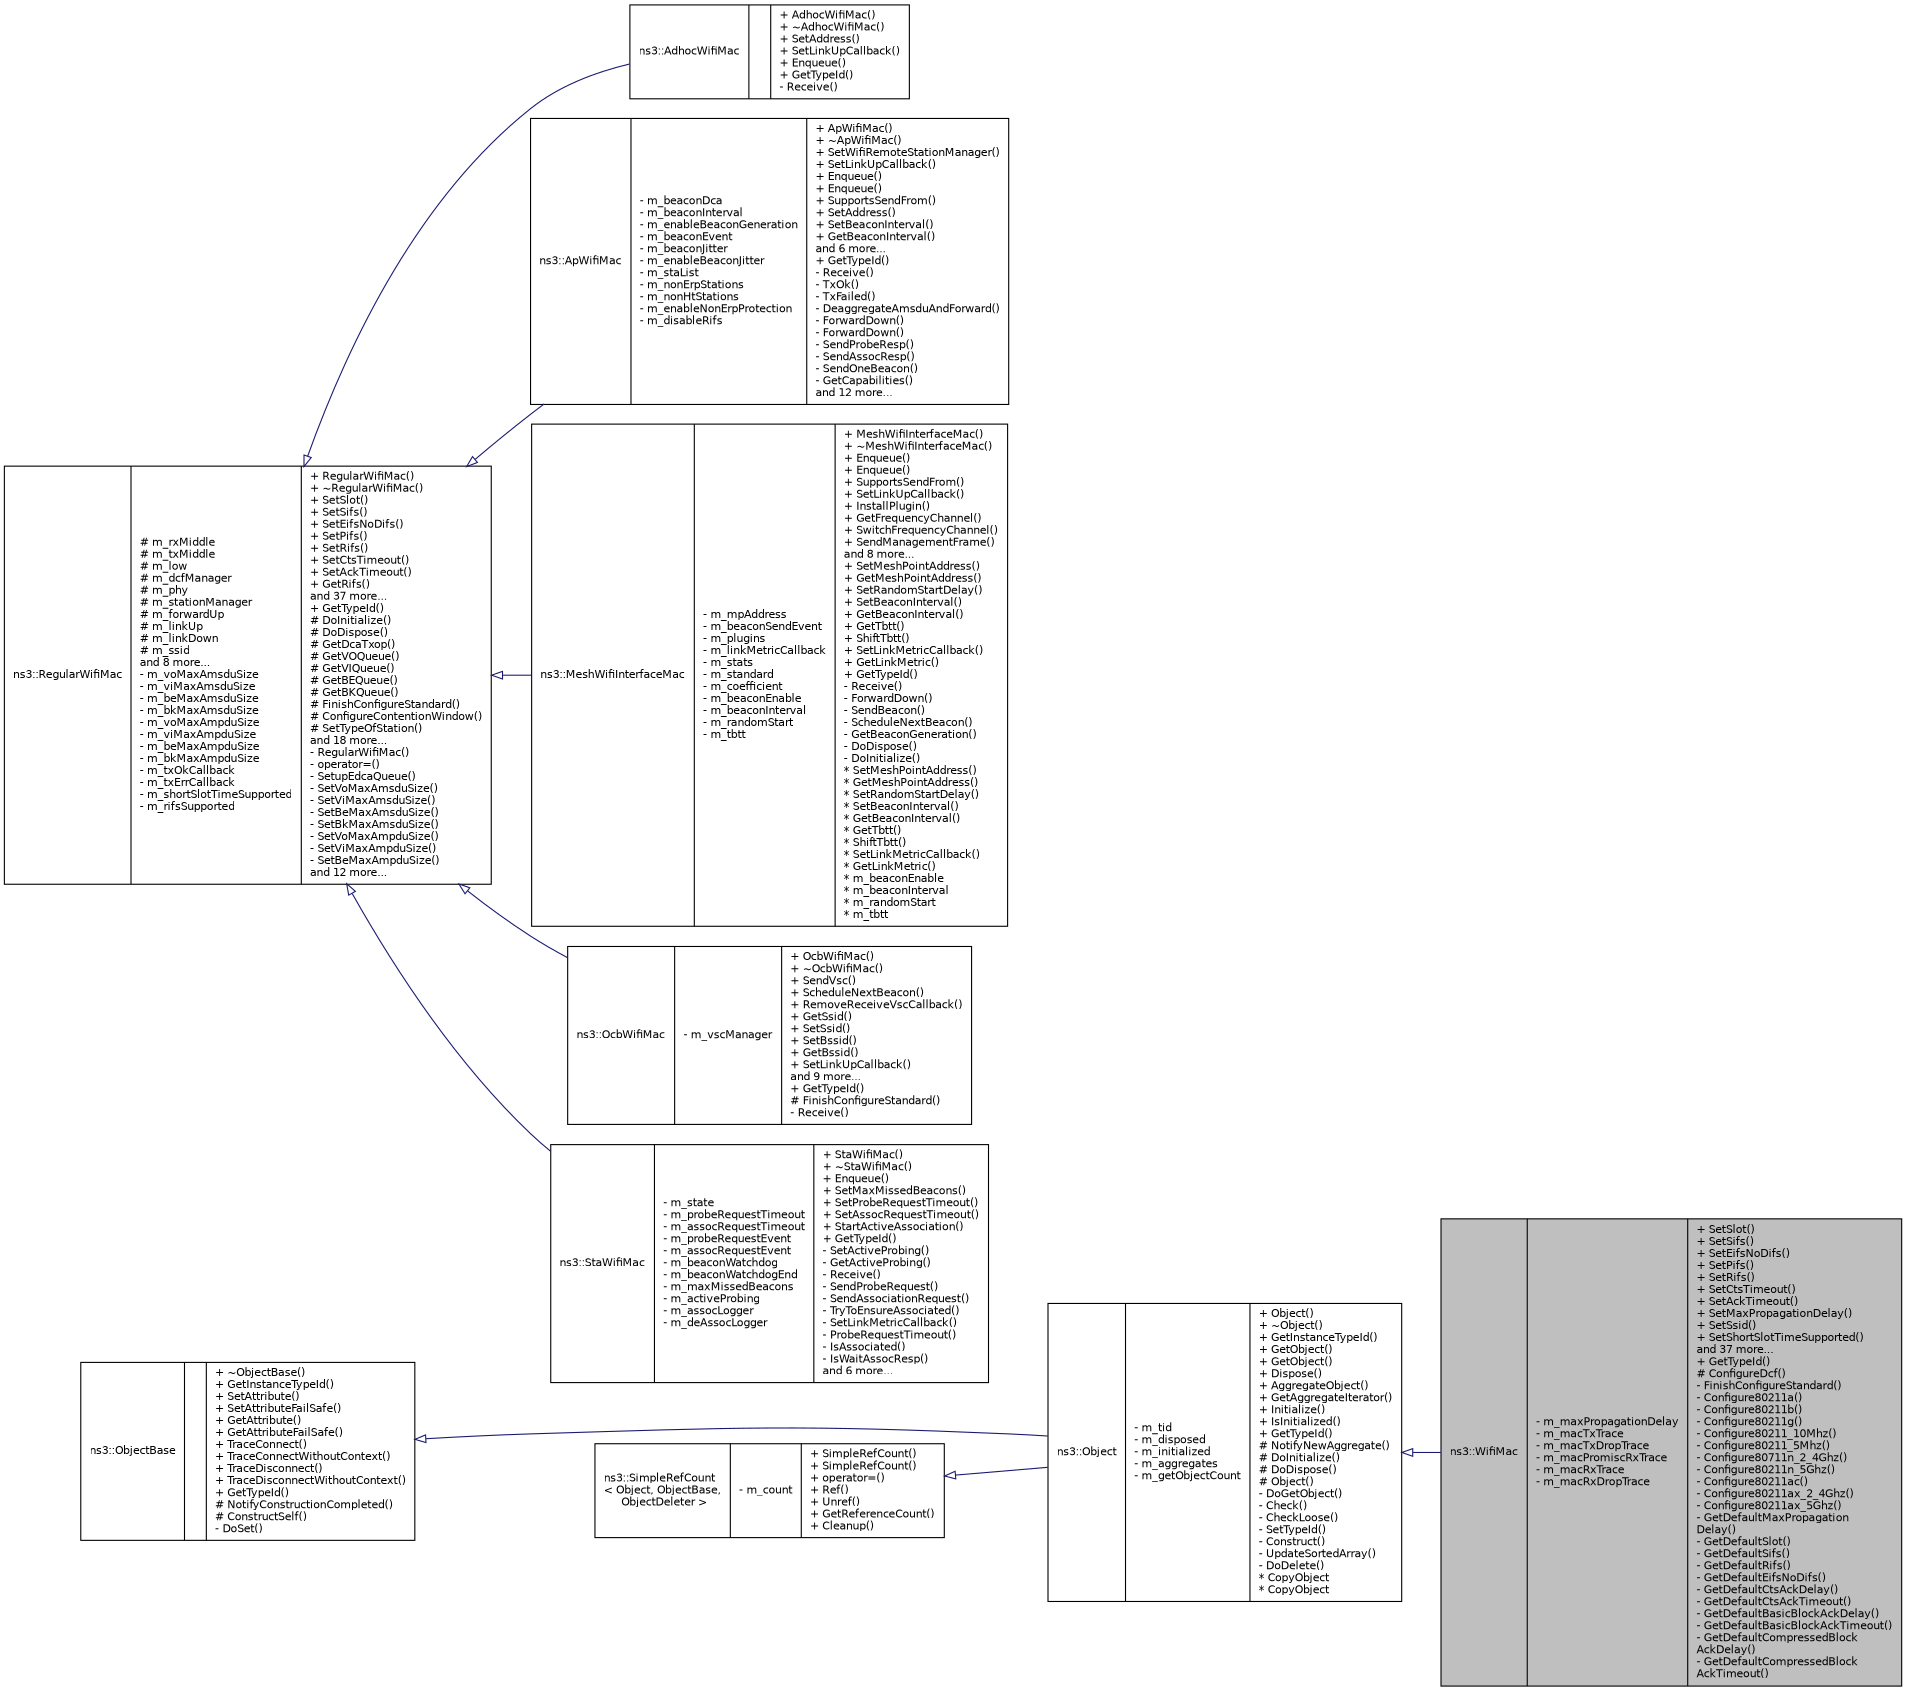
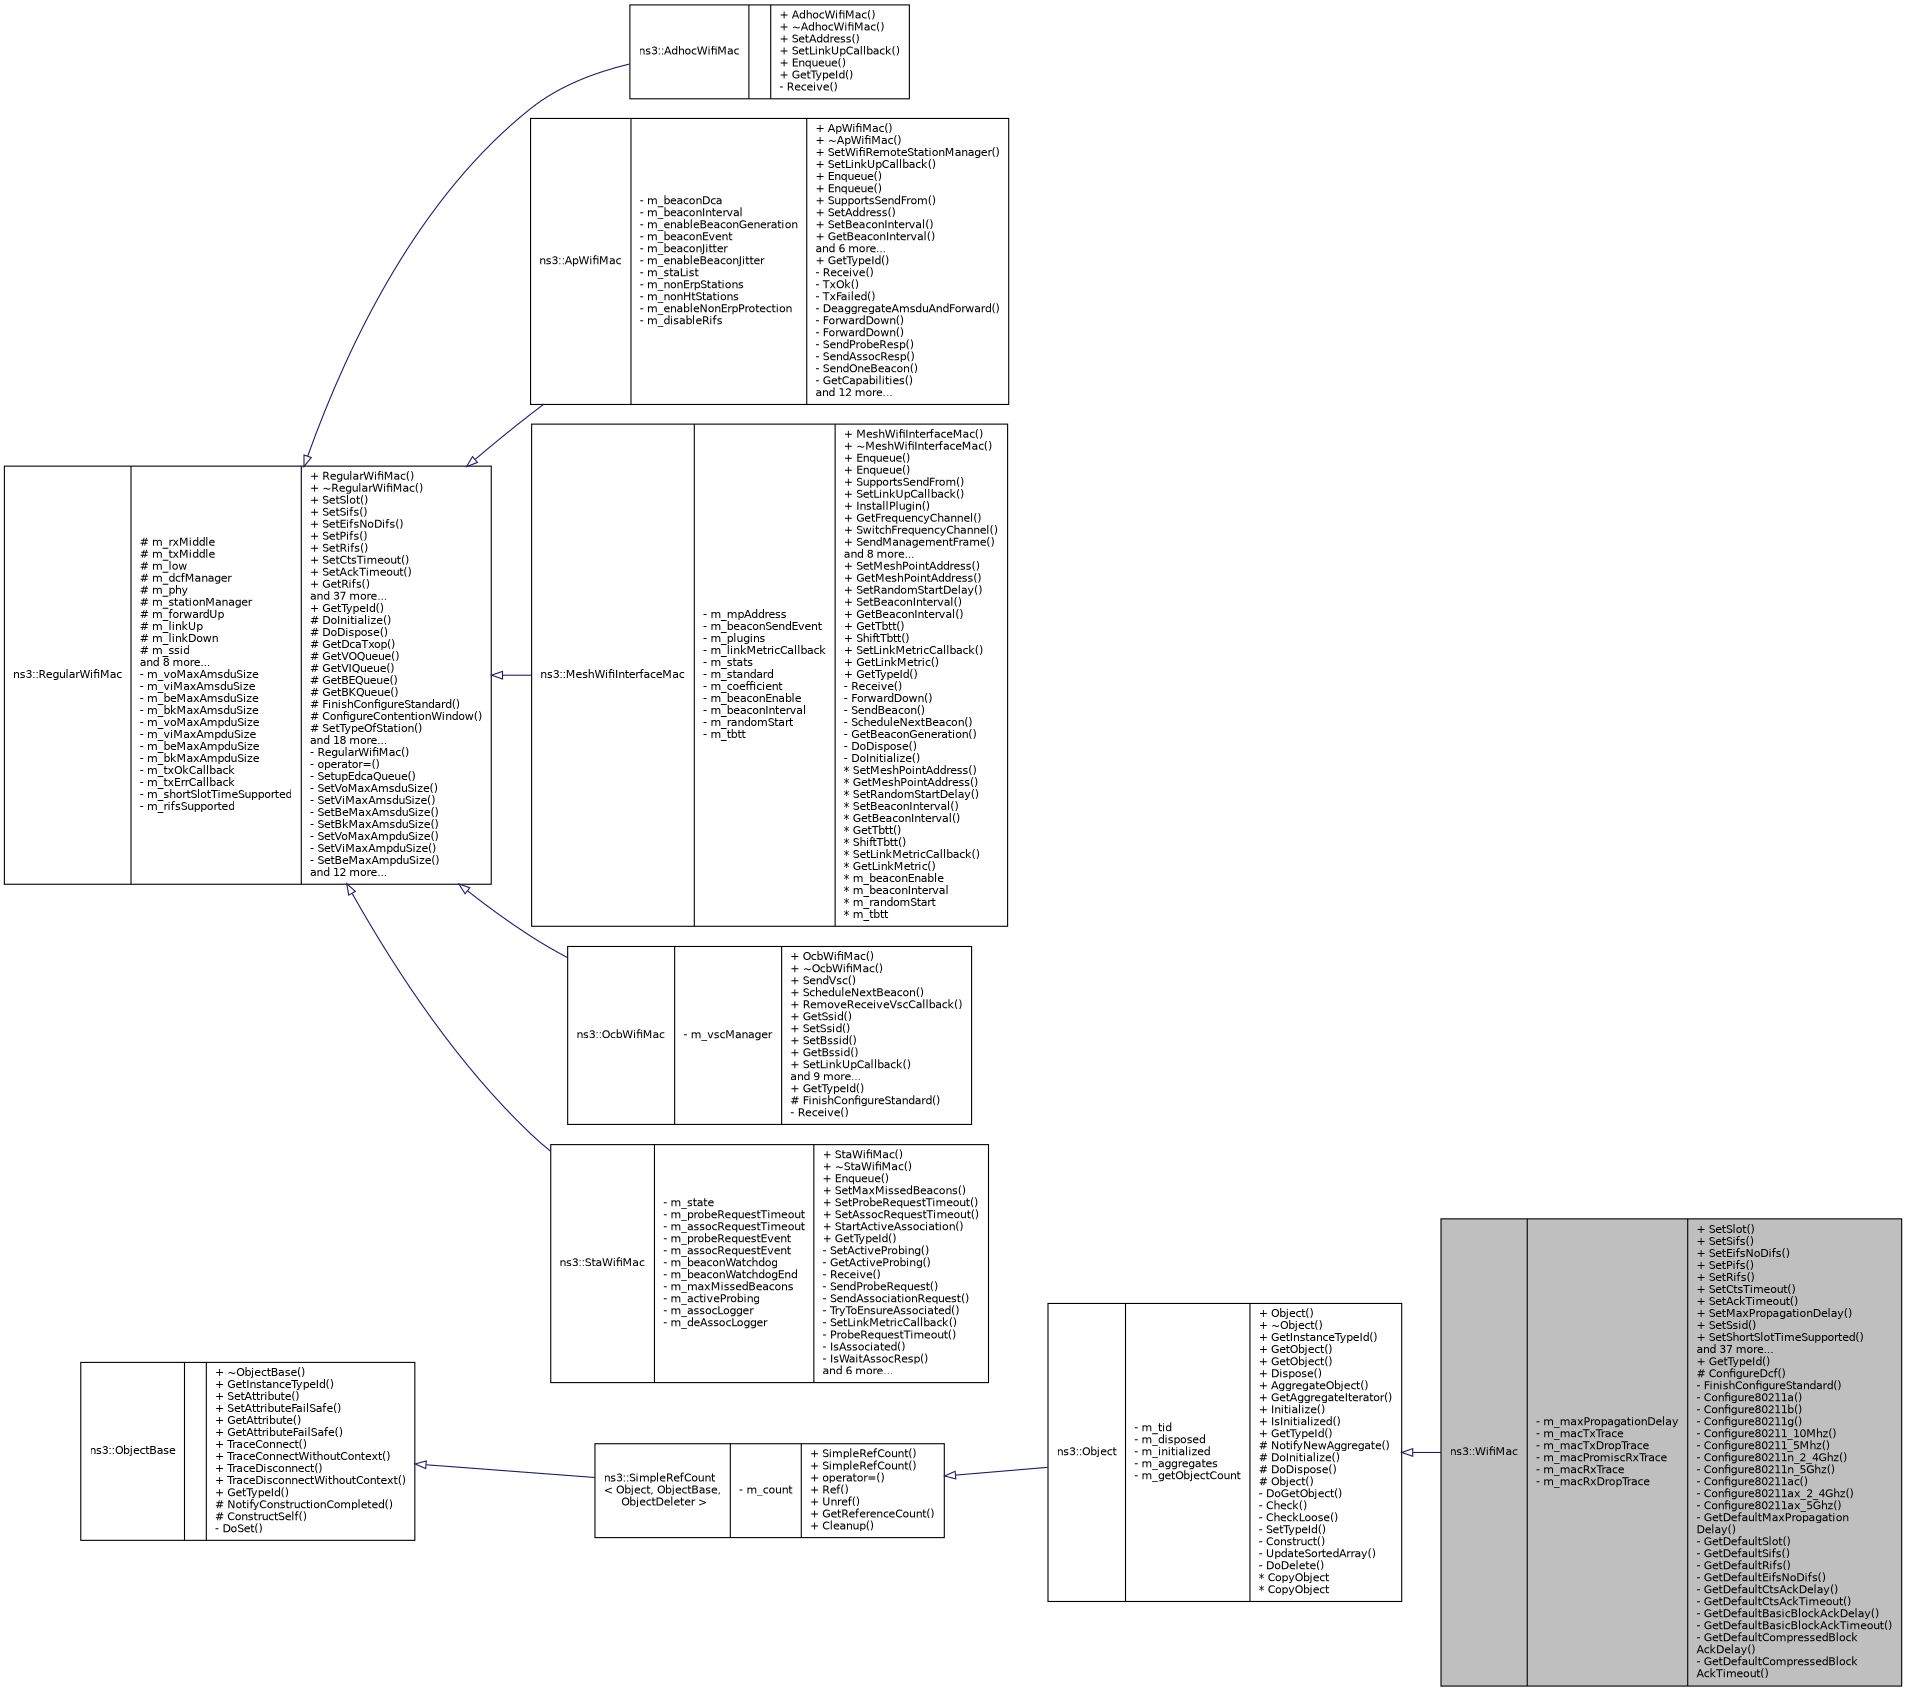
(737, 1428) -> (510, 1471)
(1772, 1458) -> (1772, 1458)
